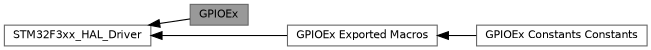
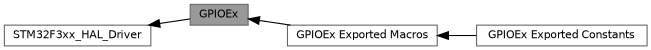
(225, 36) -> (275, 23)
(562, 36) -> (562, 36)
